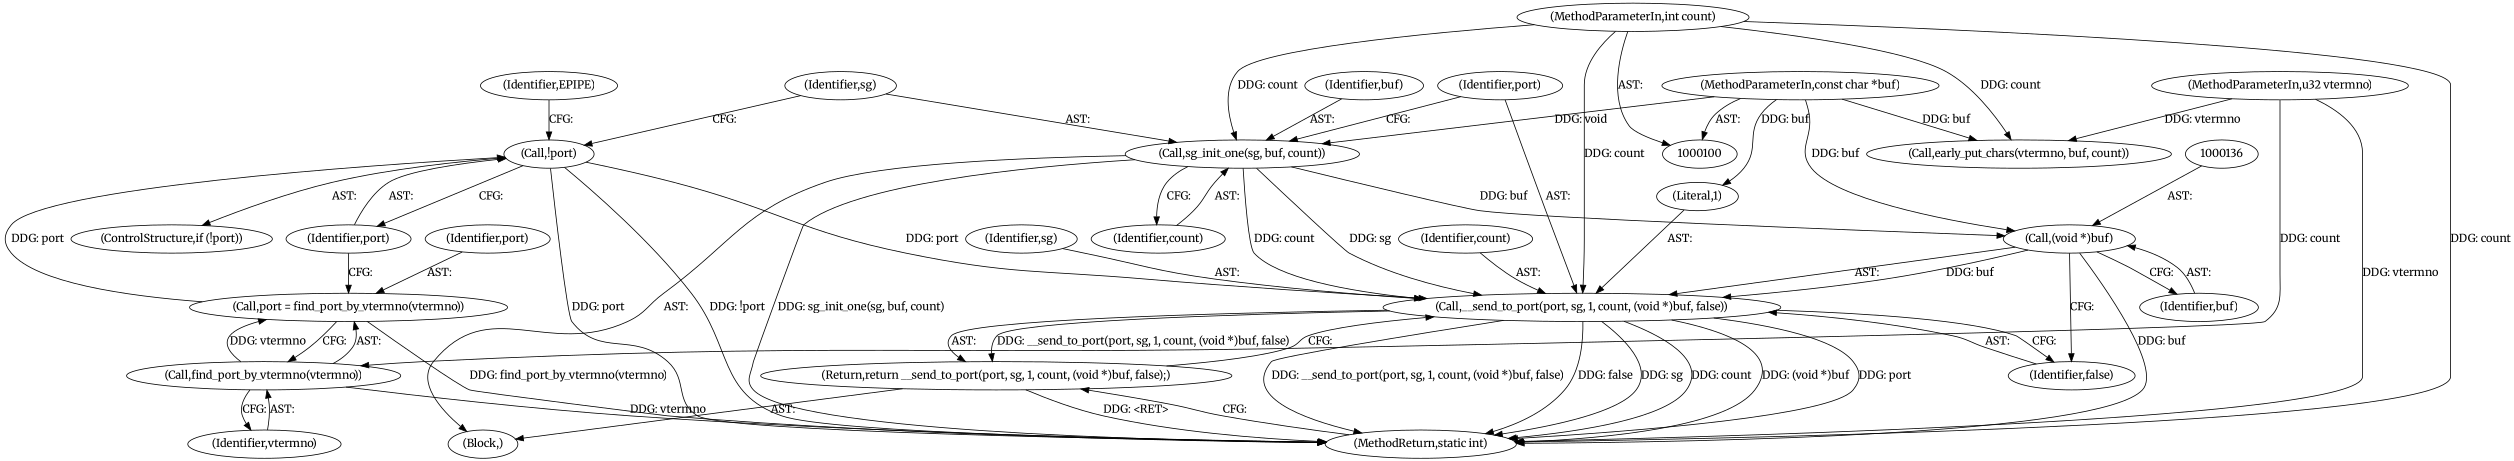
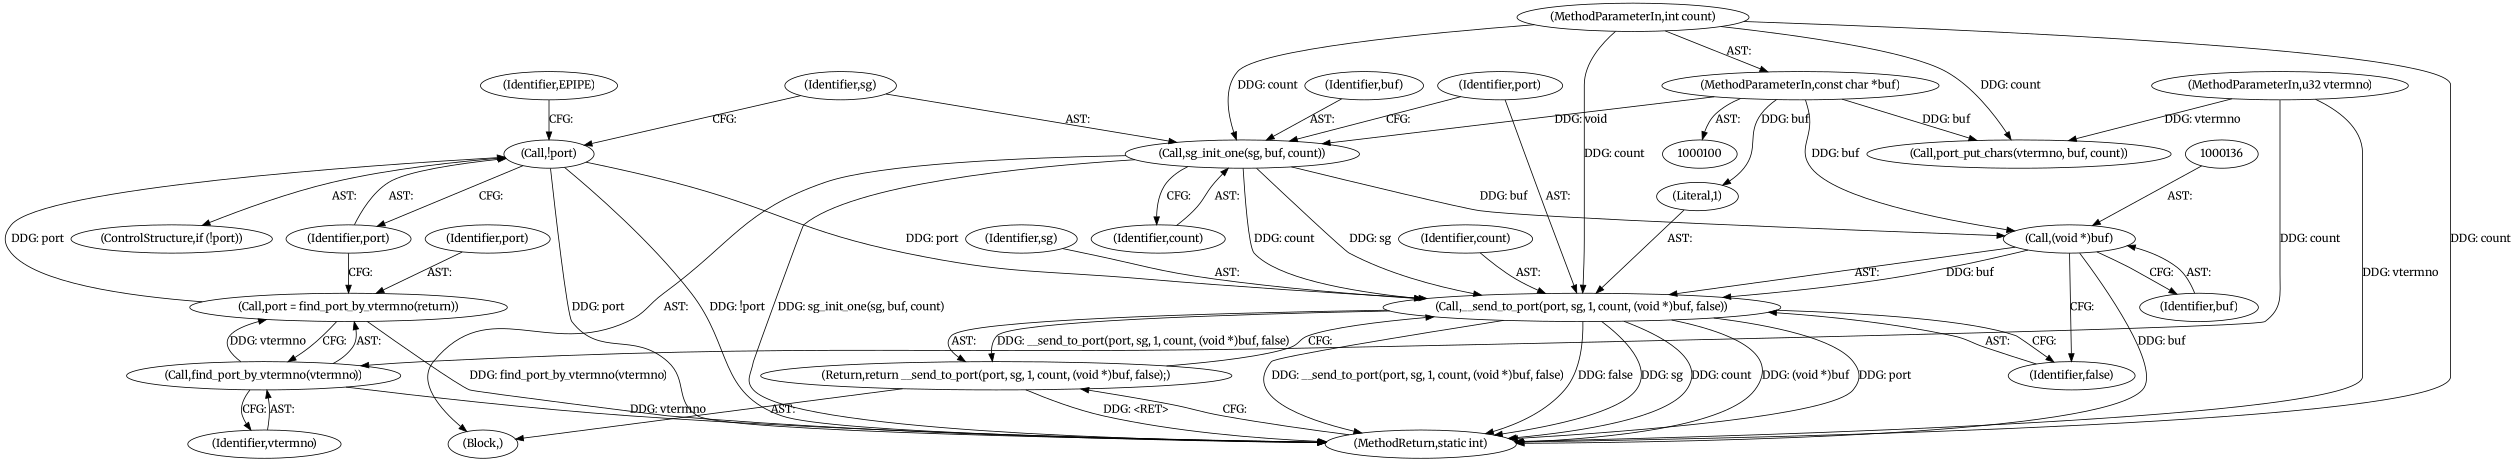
(1619, 98) -> (1713, 50)
(2019, 154) -> (2019, 154)
(349, 307) -> (349, 307)
